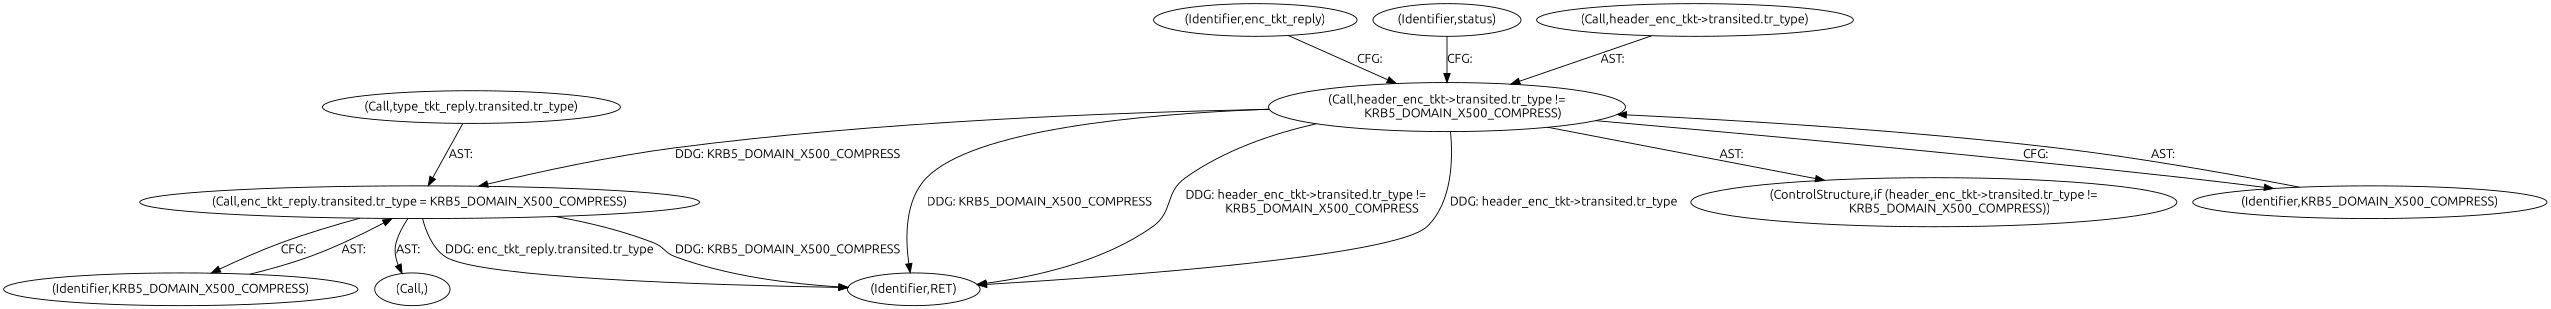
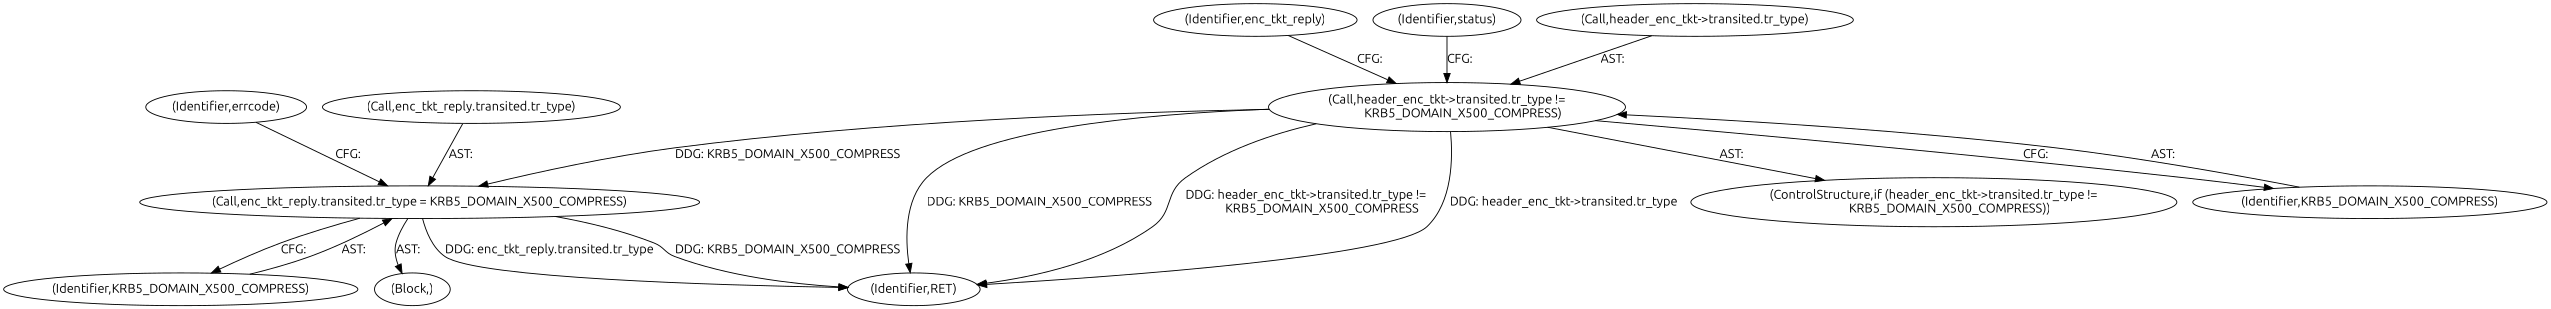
none -> (226, 107)
(471, 107) -> (471, 107)
(412, 289) -> (412, 289)
